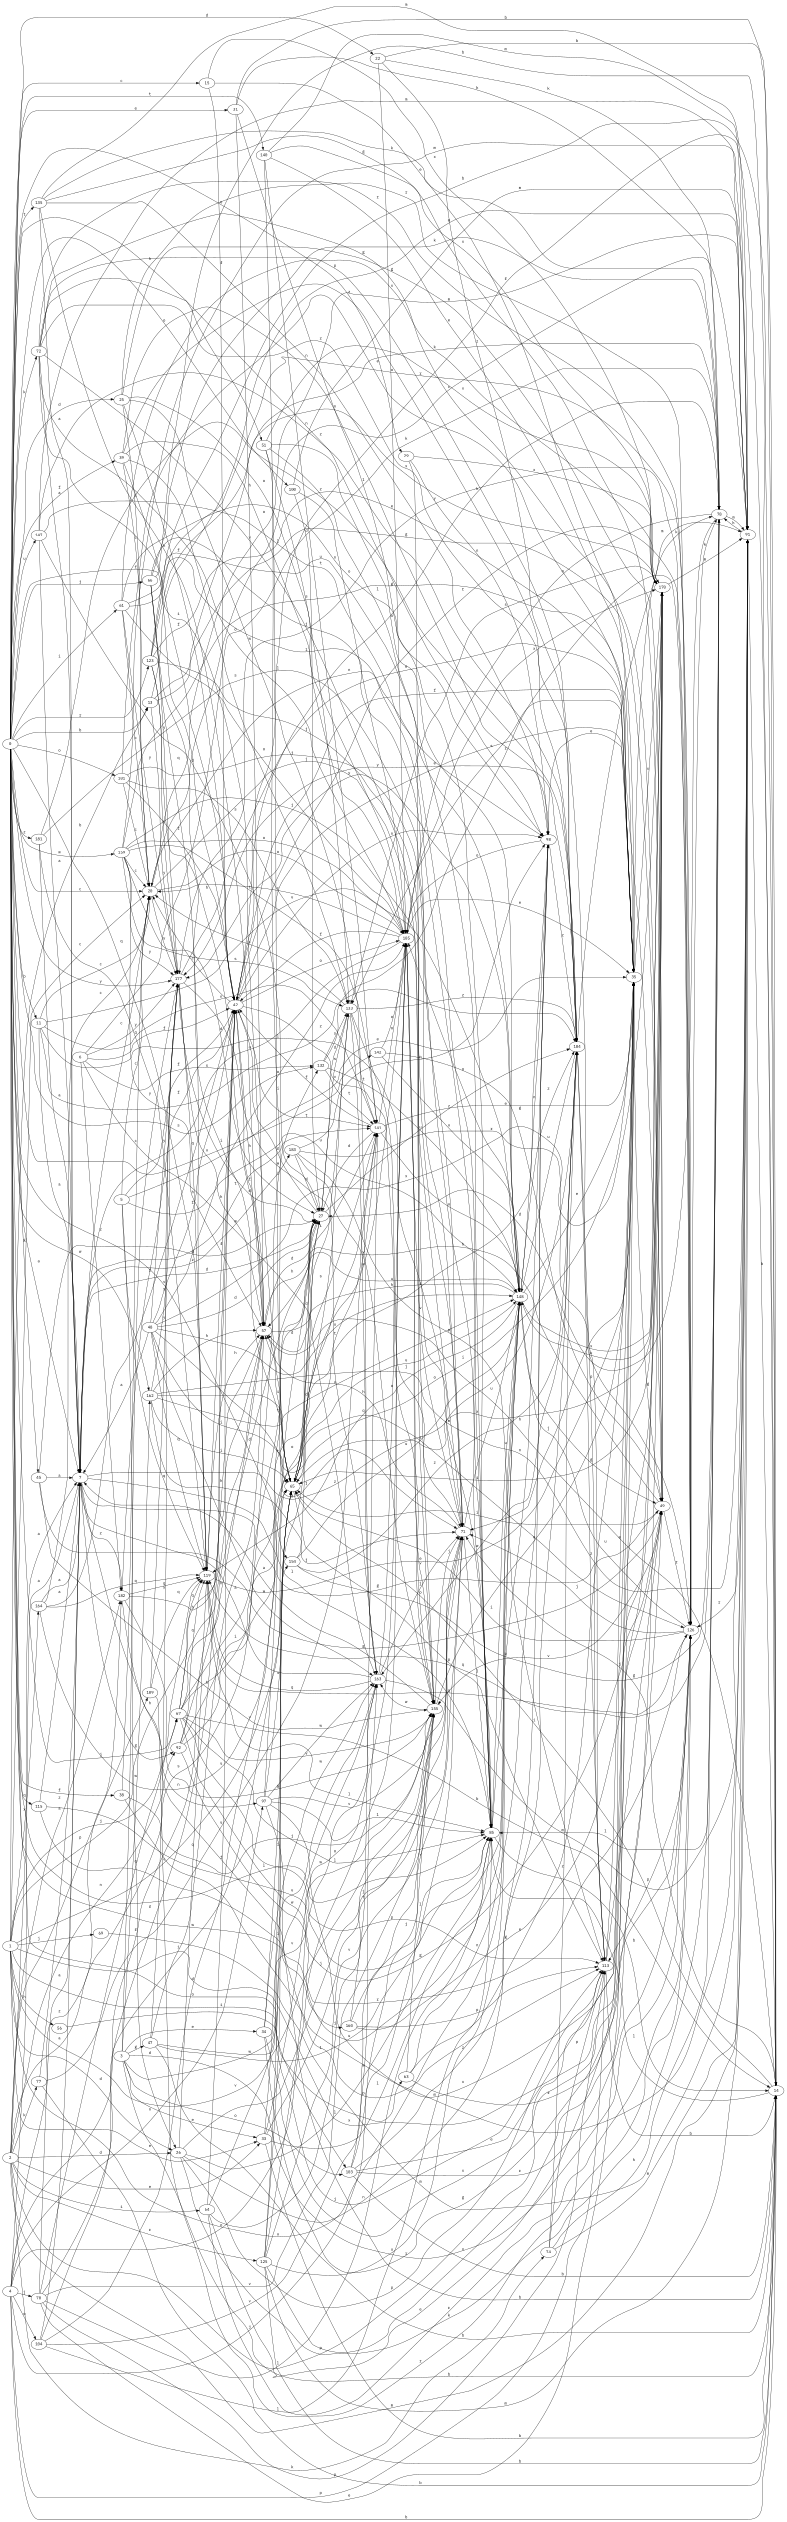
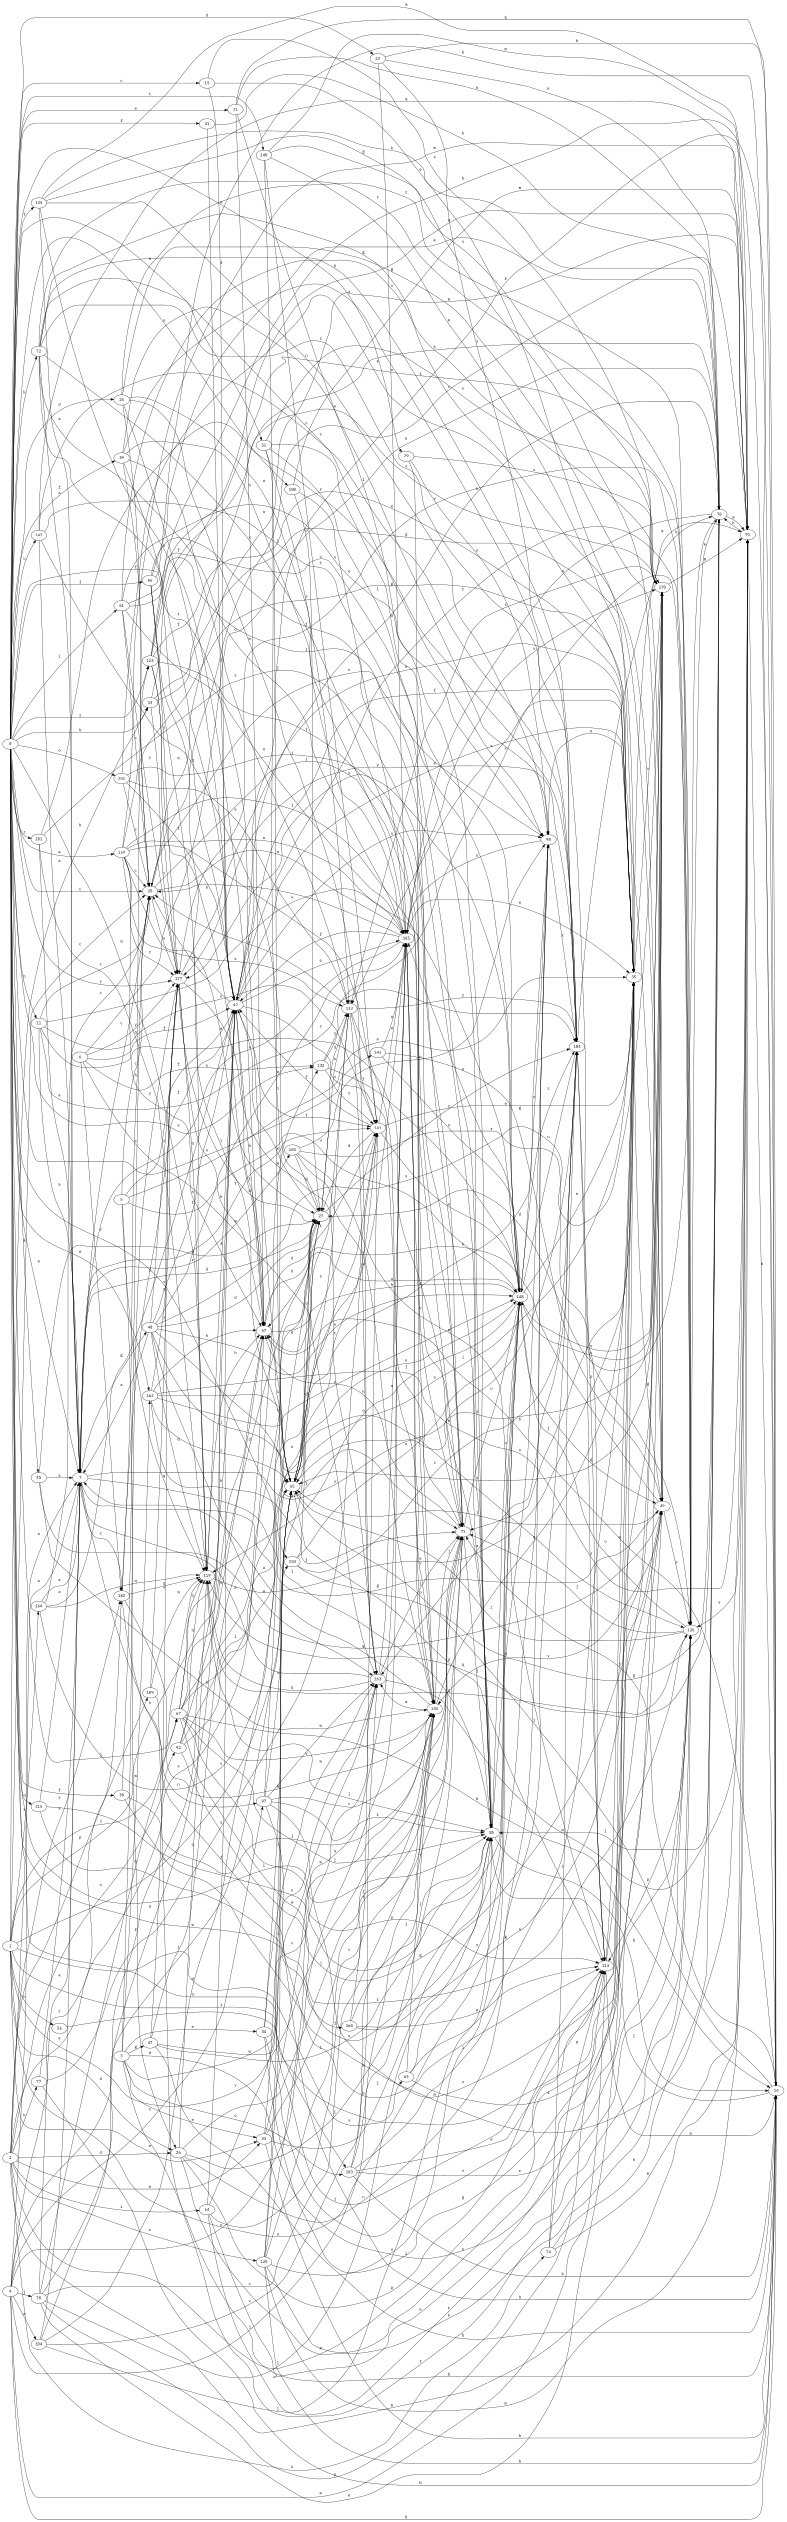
none -> (207, 124)
(228, 1457) -> (135, 1130)
(99, 1639) -> (103, 1403)
(101, 1933) -> none
